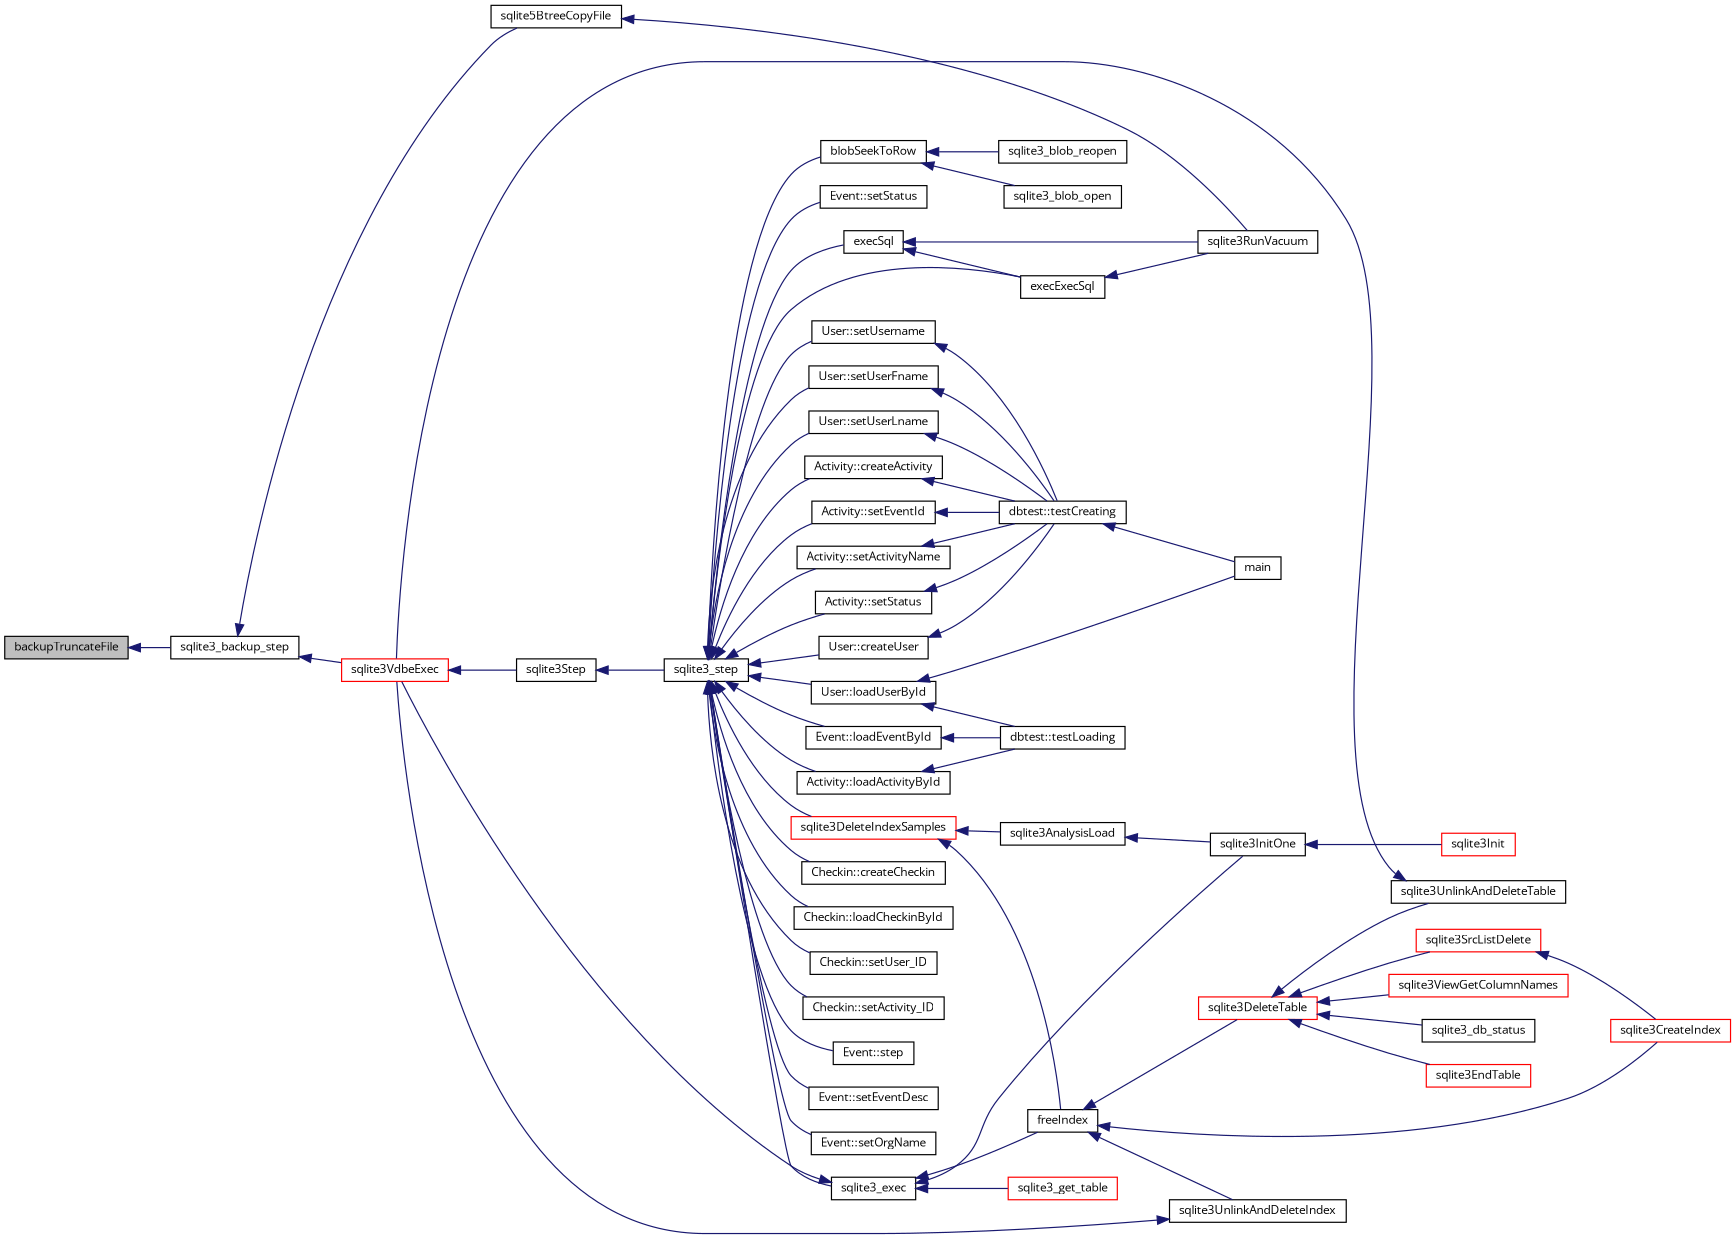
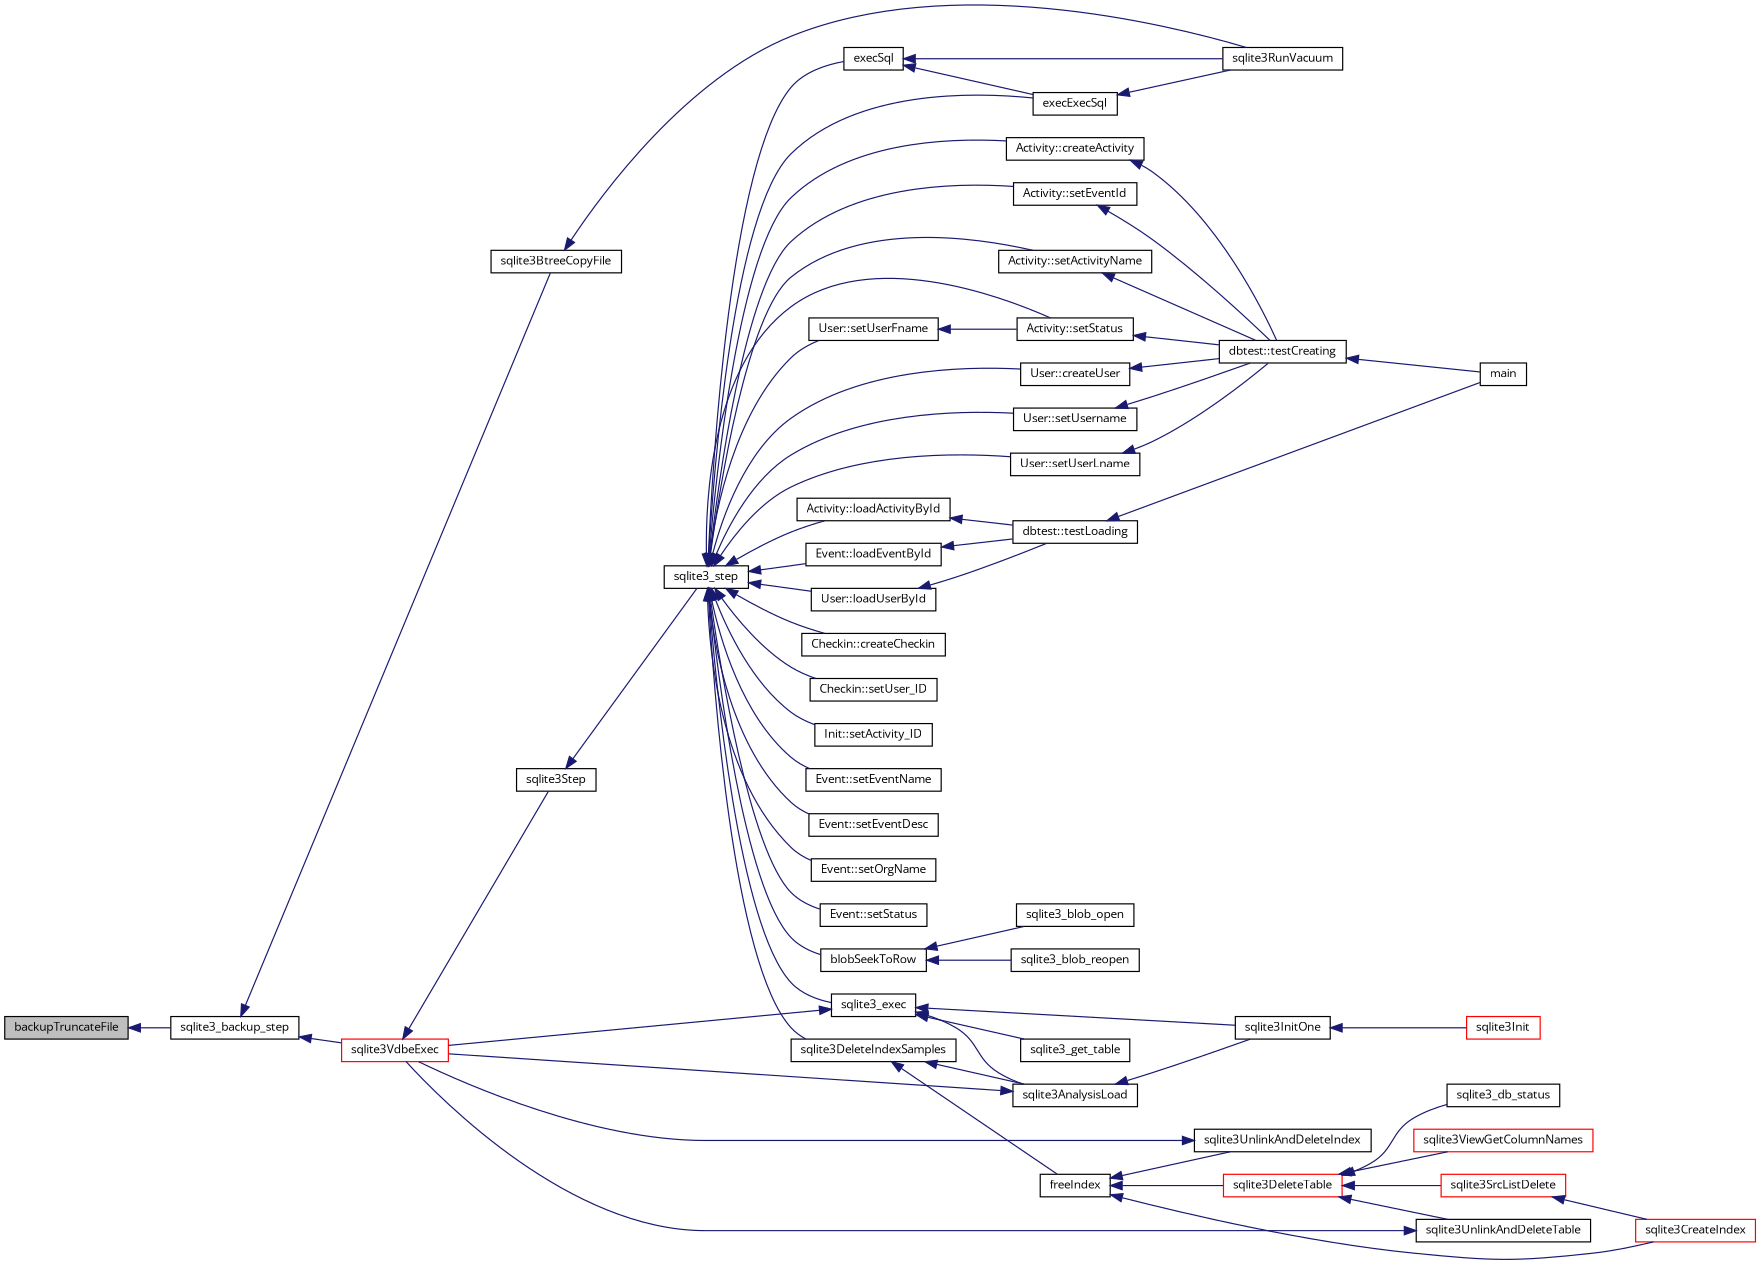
(556, 17) -> (556, 262)
(1005, 440) -> (984, 329)
(1083, 629) -> (1299, 450)
(874, 828) -> (874, 1050)
(874, 918) -> none
(874, 1008) -> (874, 735)
(874, 1053) -> (874, 780)
none -> (725, 1072)
(1478, 1076) -> none
(983, 1156) -> (976, 1048)
(1063, 1188) -> (1075, 1050)
